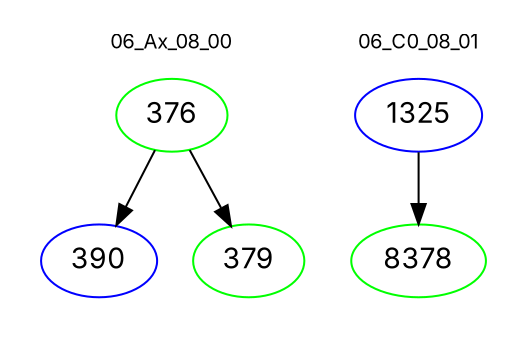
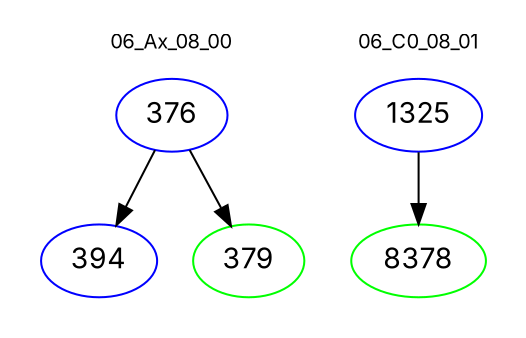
(172, 115) -> (172, 115)
(99, 261) -> (99, 261)
